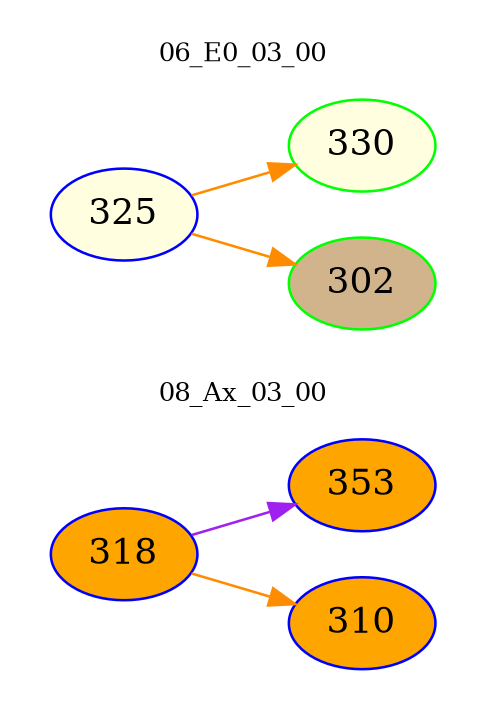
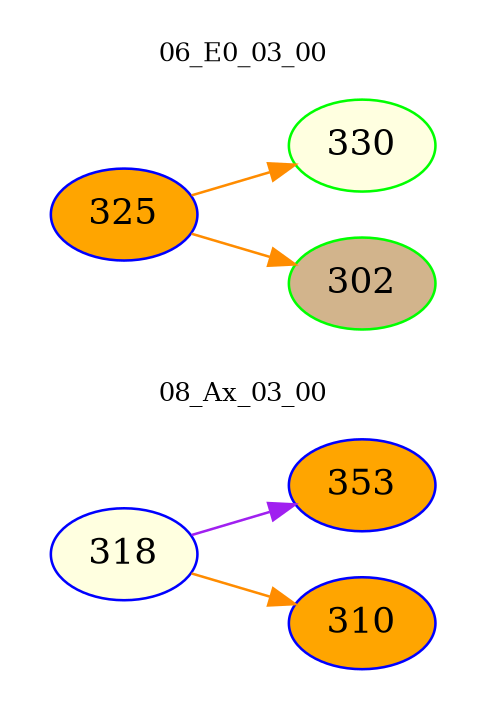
(124, 215) -> (124, 215)
(124, 554) -> (124, 554)
